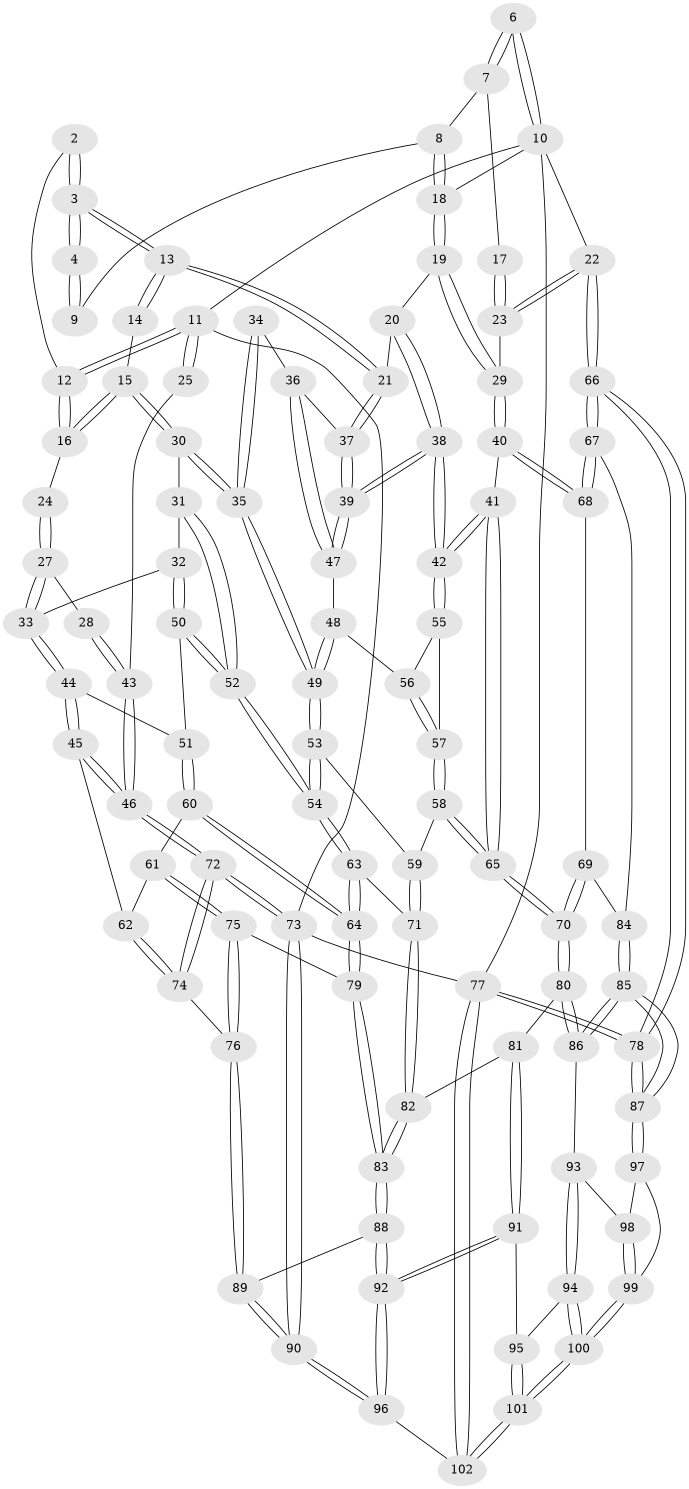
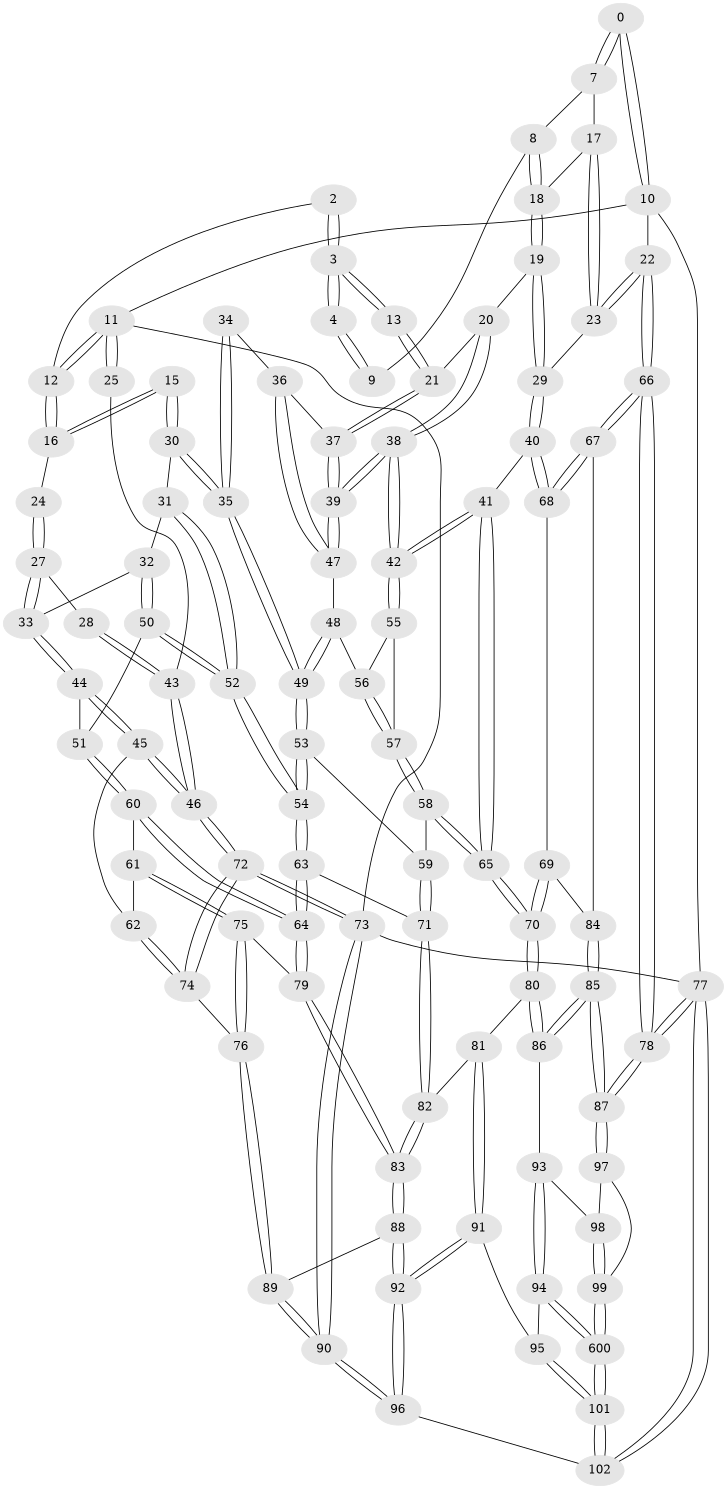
(513, 18) -> (621, 18)
(488, 171) -> (565, 170)
(135, 321) -> none
(579, 1349) -> (600, 1349)
